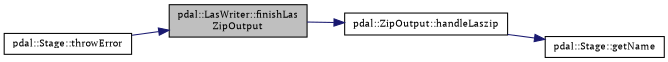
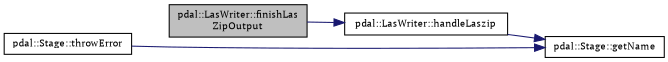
(426, 24) -> (426, 24)
(145, 33) -> (333, 48)
